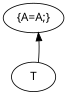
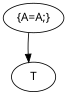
(39, 52) -> (28, 43)
